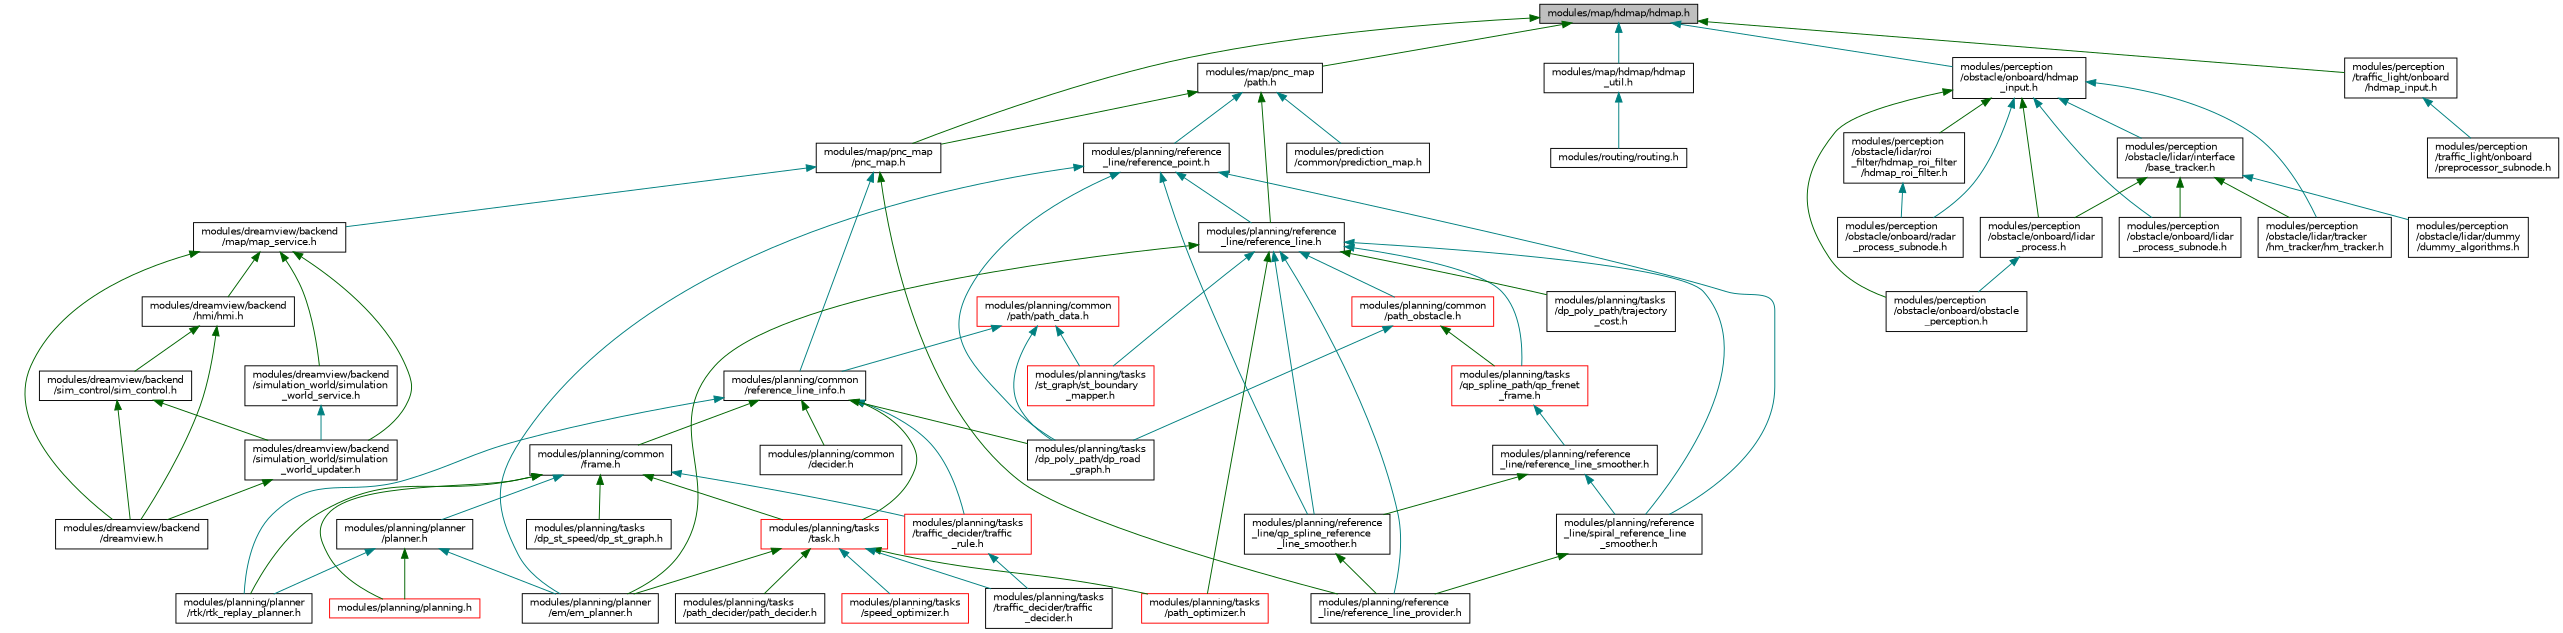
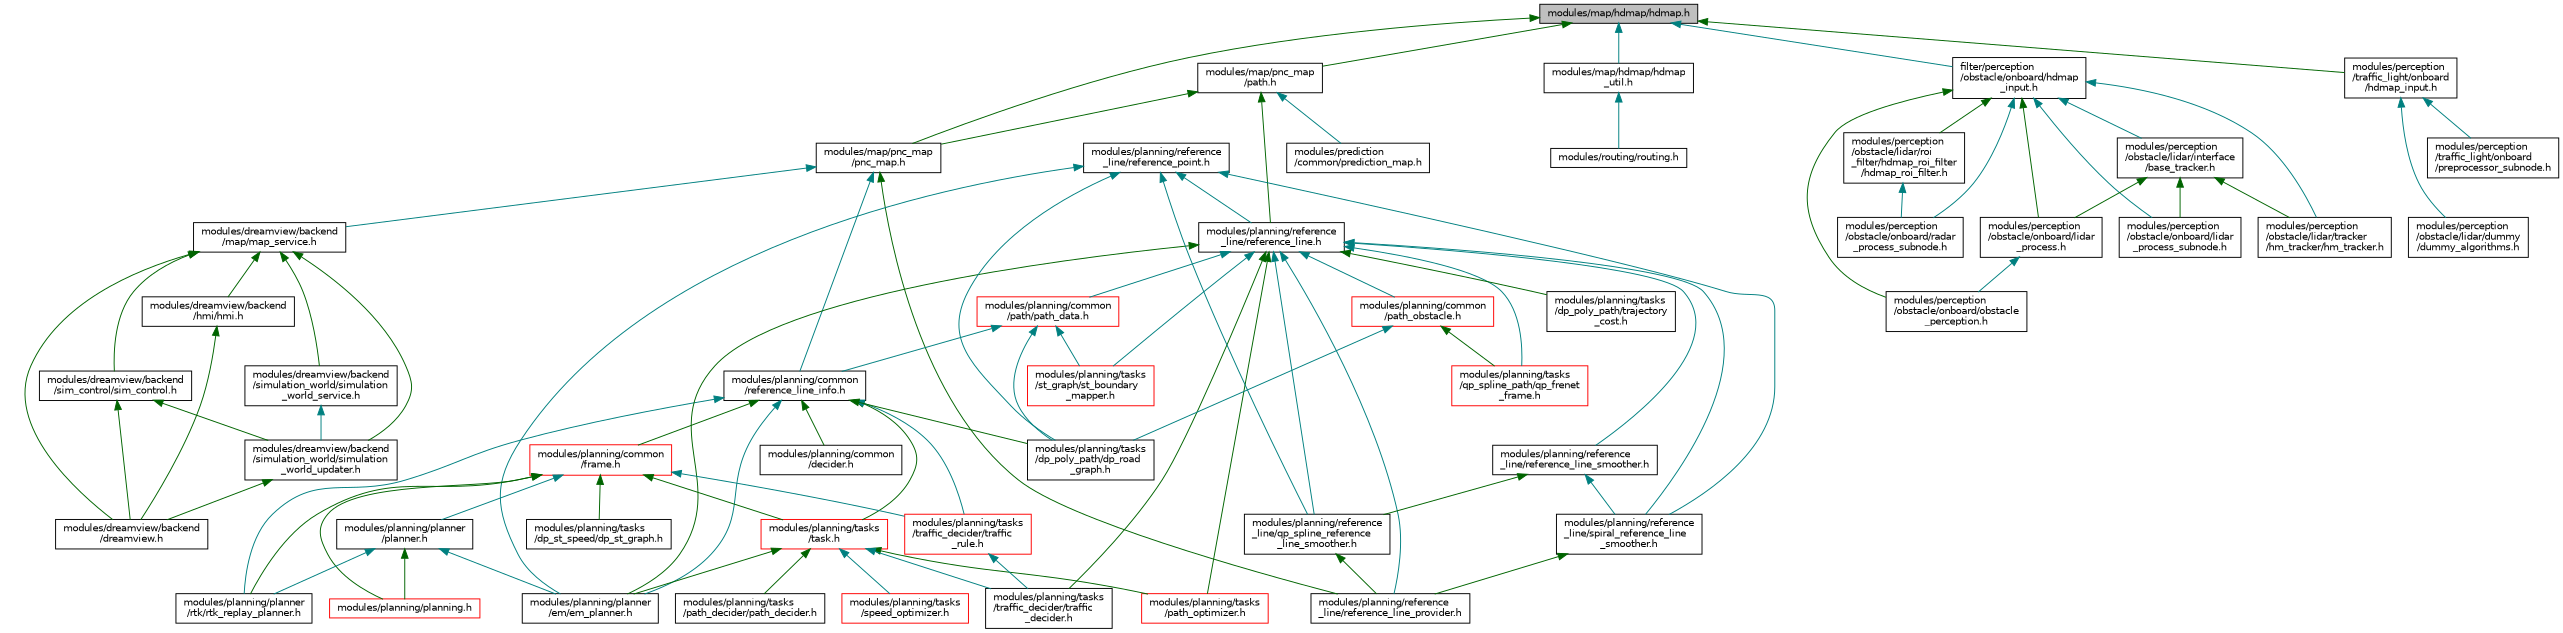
(2019, 78) -> (2019, 78)
(1204, 121) -> none
(2330, 199) -> (2412, 167)
none -> (1155, 276)
(163, 351) -> (129, 299)
(1552, 429) -> (1670, 284)
none -> (1185, 437)
(601, 460) -> (601, 460)
none -> (732, 518)
